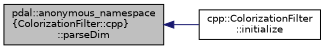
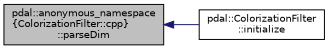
(260, 25) -> (262, 25)
